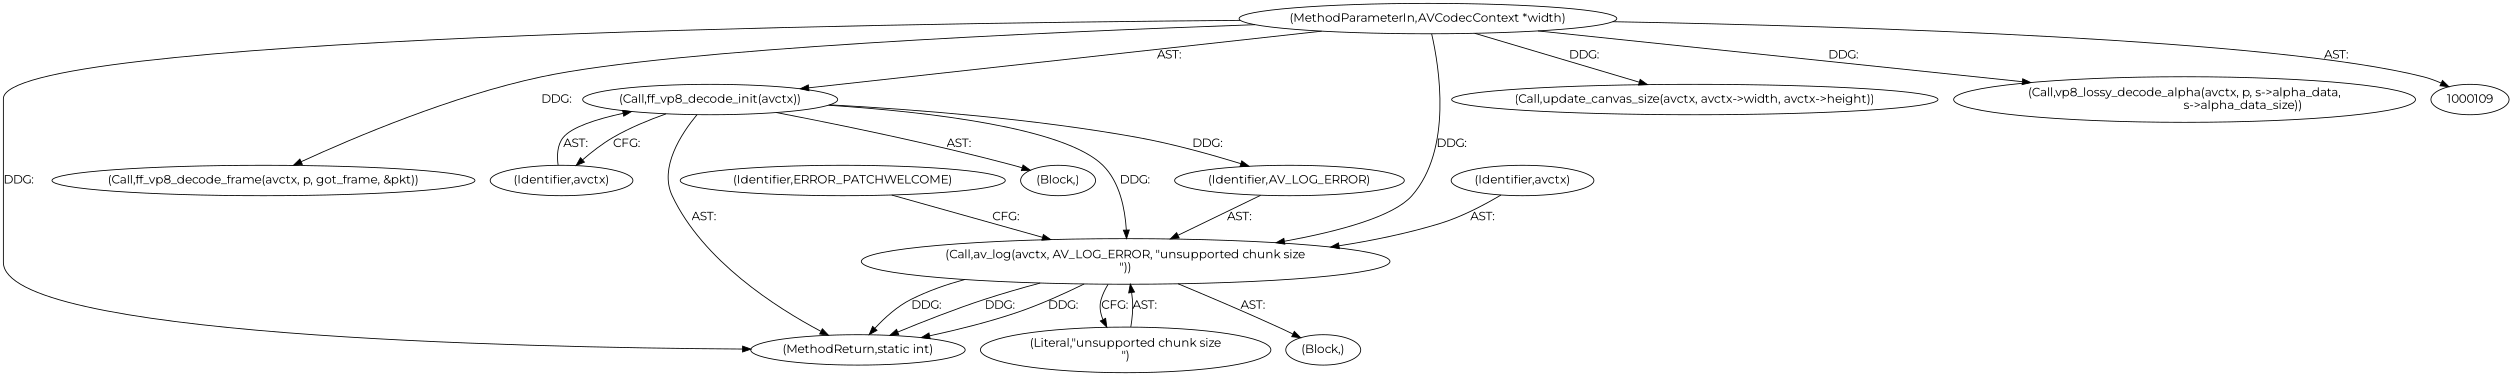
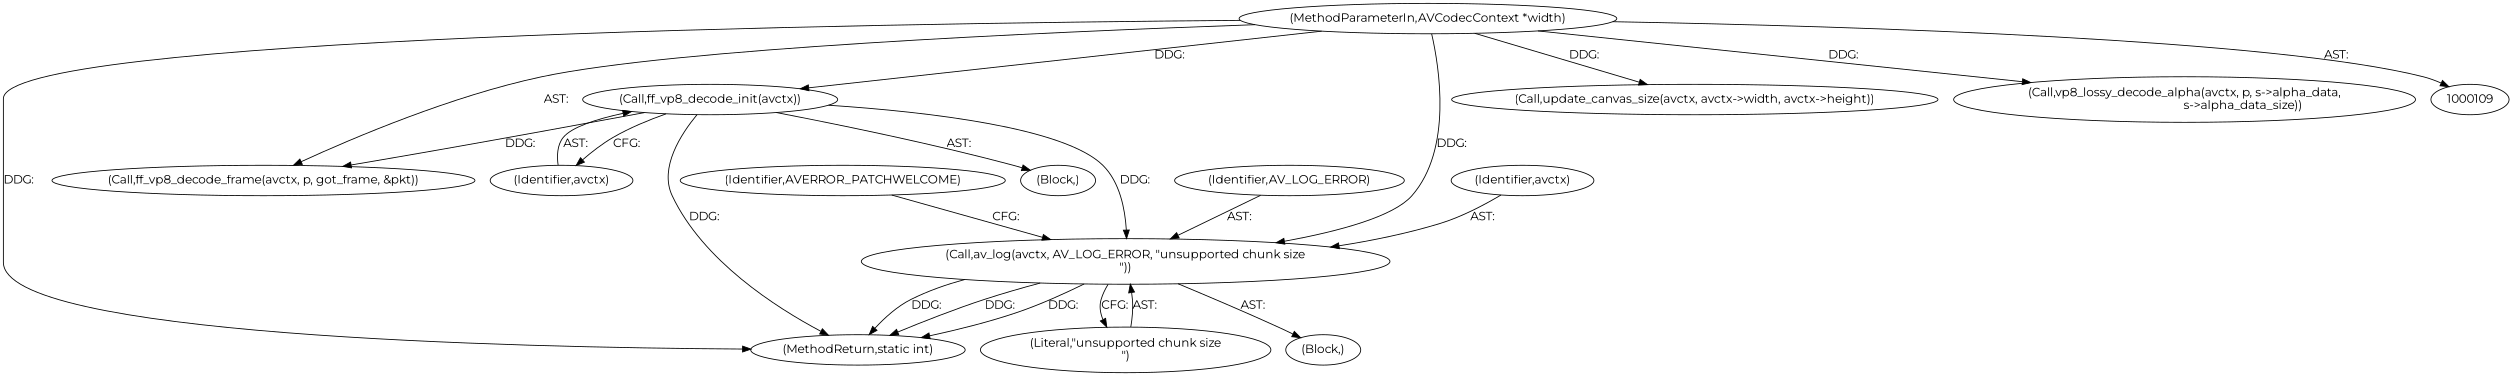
(1171, 55) -> (1171, 55)
(558, 100) -> (558, 100)
(1037, 123) -> (498, 139)
(843, 180) -> (843, 180)
(706, 217) -> (706, 217)
